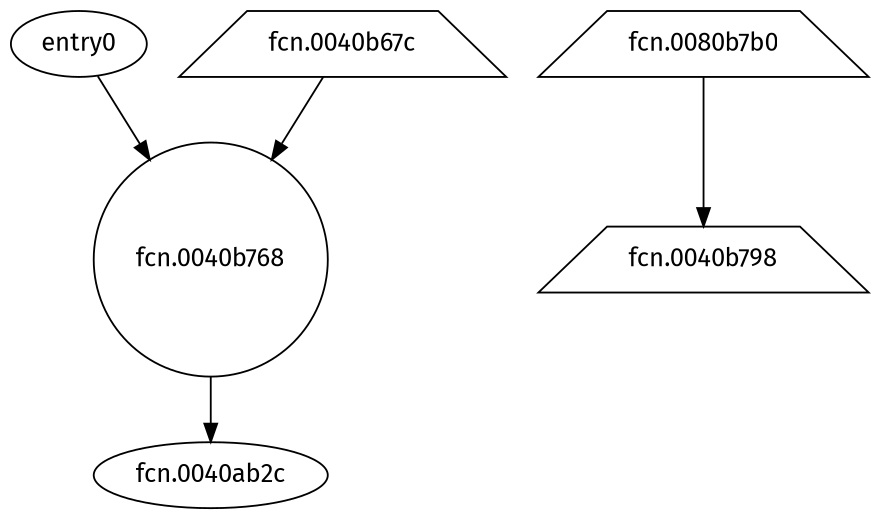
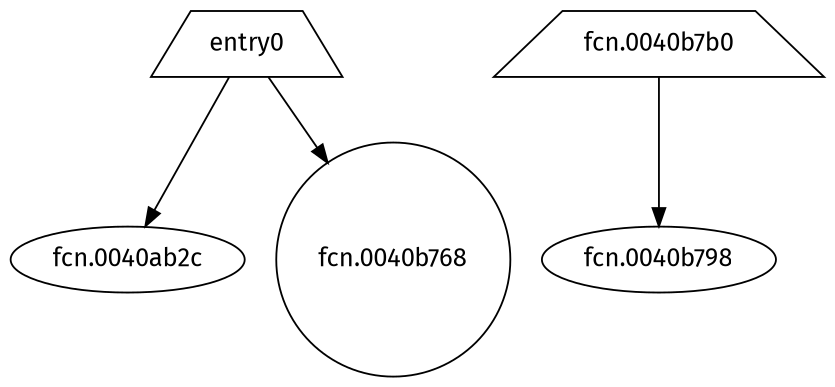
(79, 44) -> (247, 44)
(343, 44) -> none
(704, 44) -> (659, 44)
(704, 260) -> (659, 260)
(211, 400) -> (192, 144)
